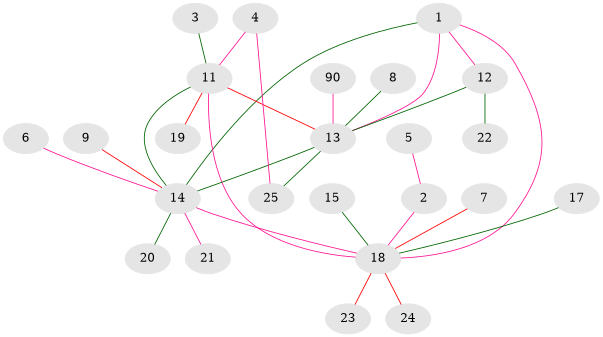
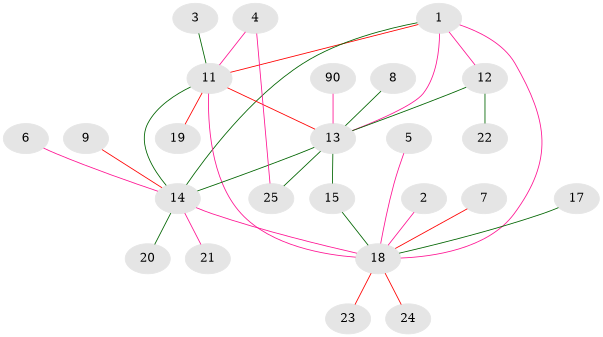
none -> (310, 52)
none -> (333, 169)
(417, 169) -> (390, 198)
